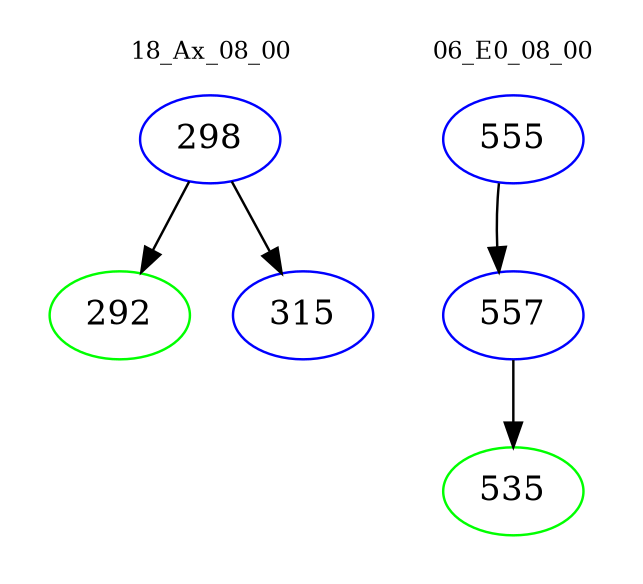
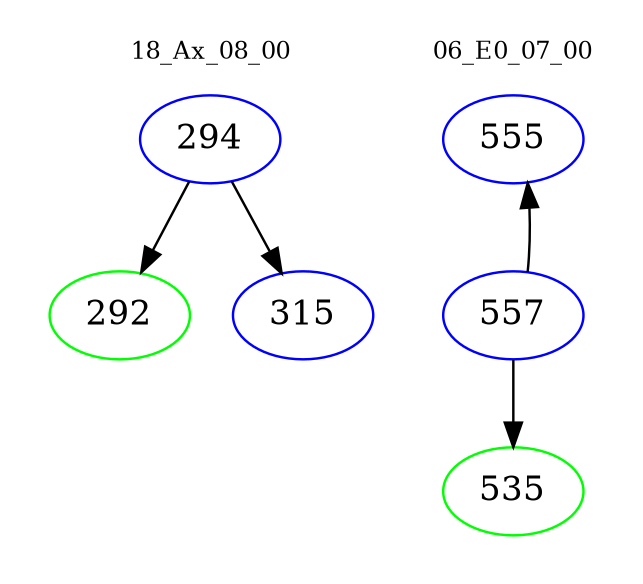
(513, 53) -> (513, 53)
(210, 139) -> (210, 139)
(497, 215) -> (530, 240)
